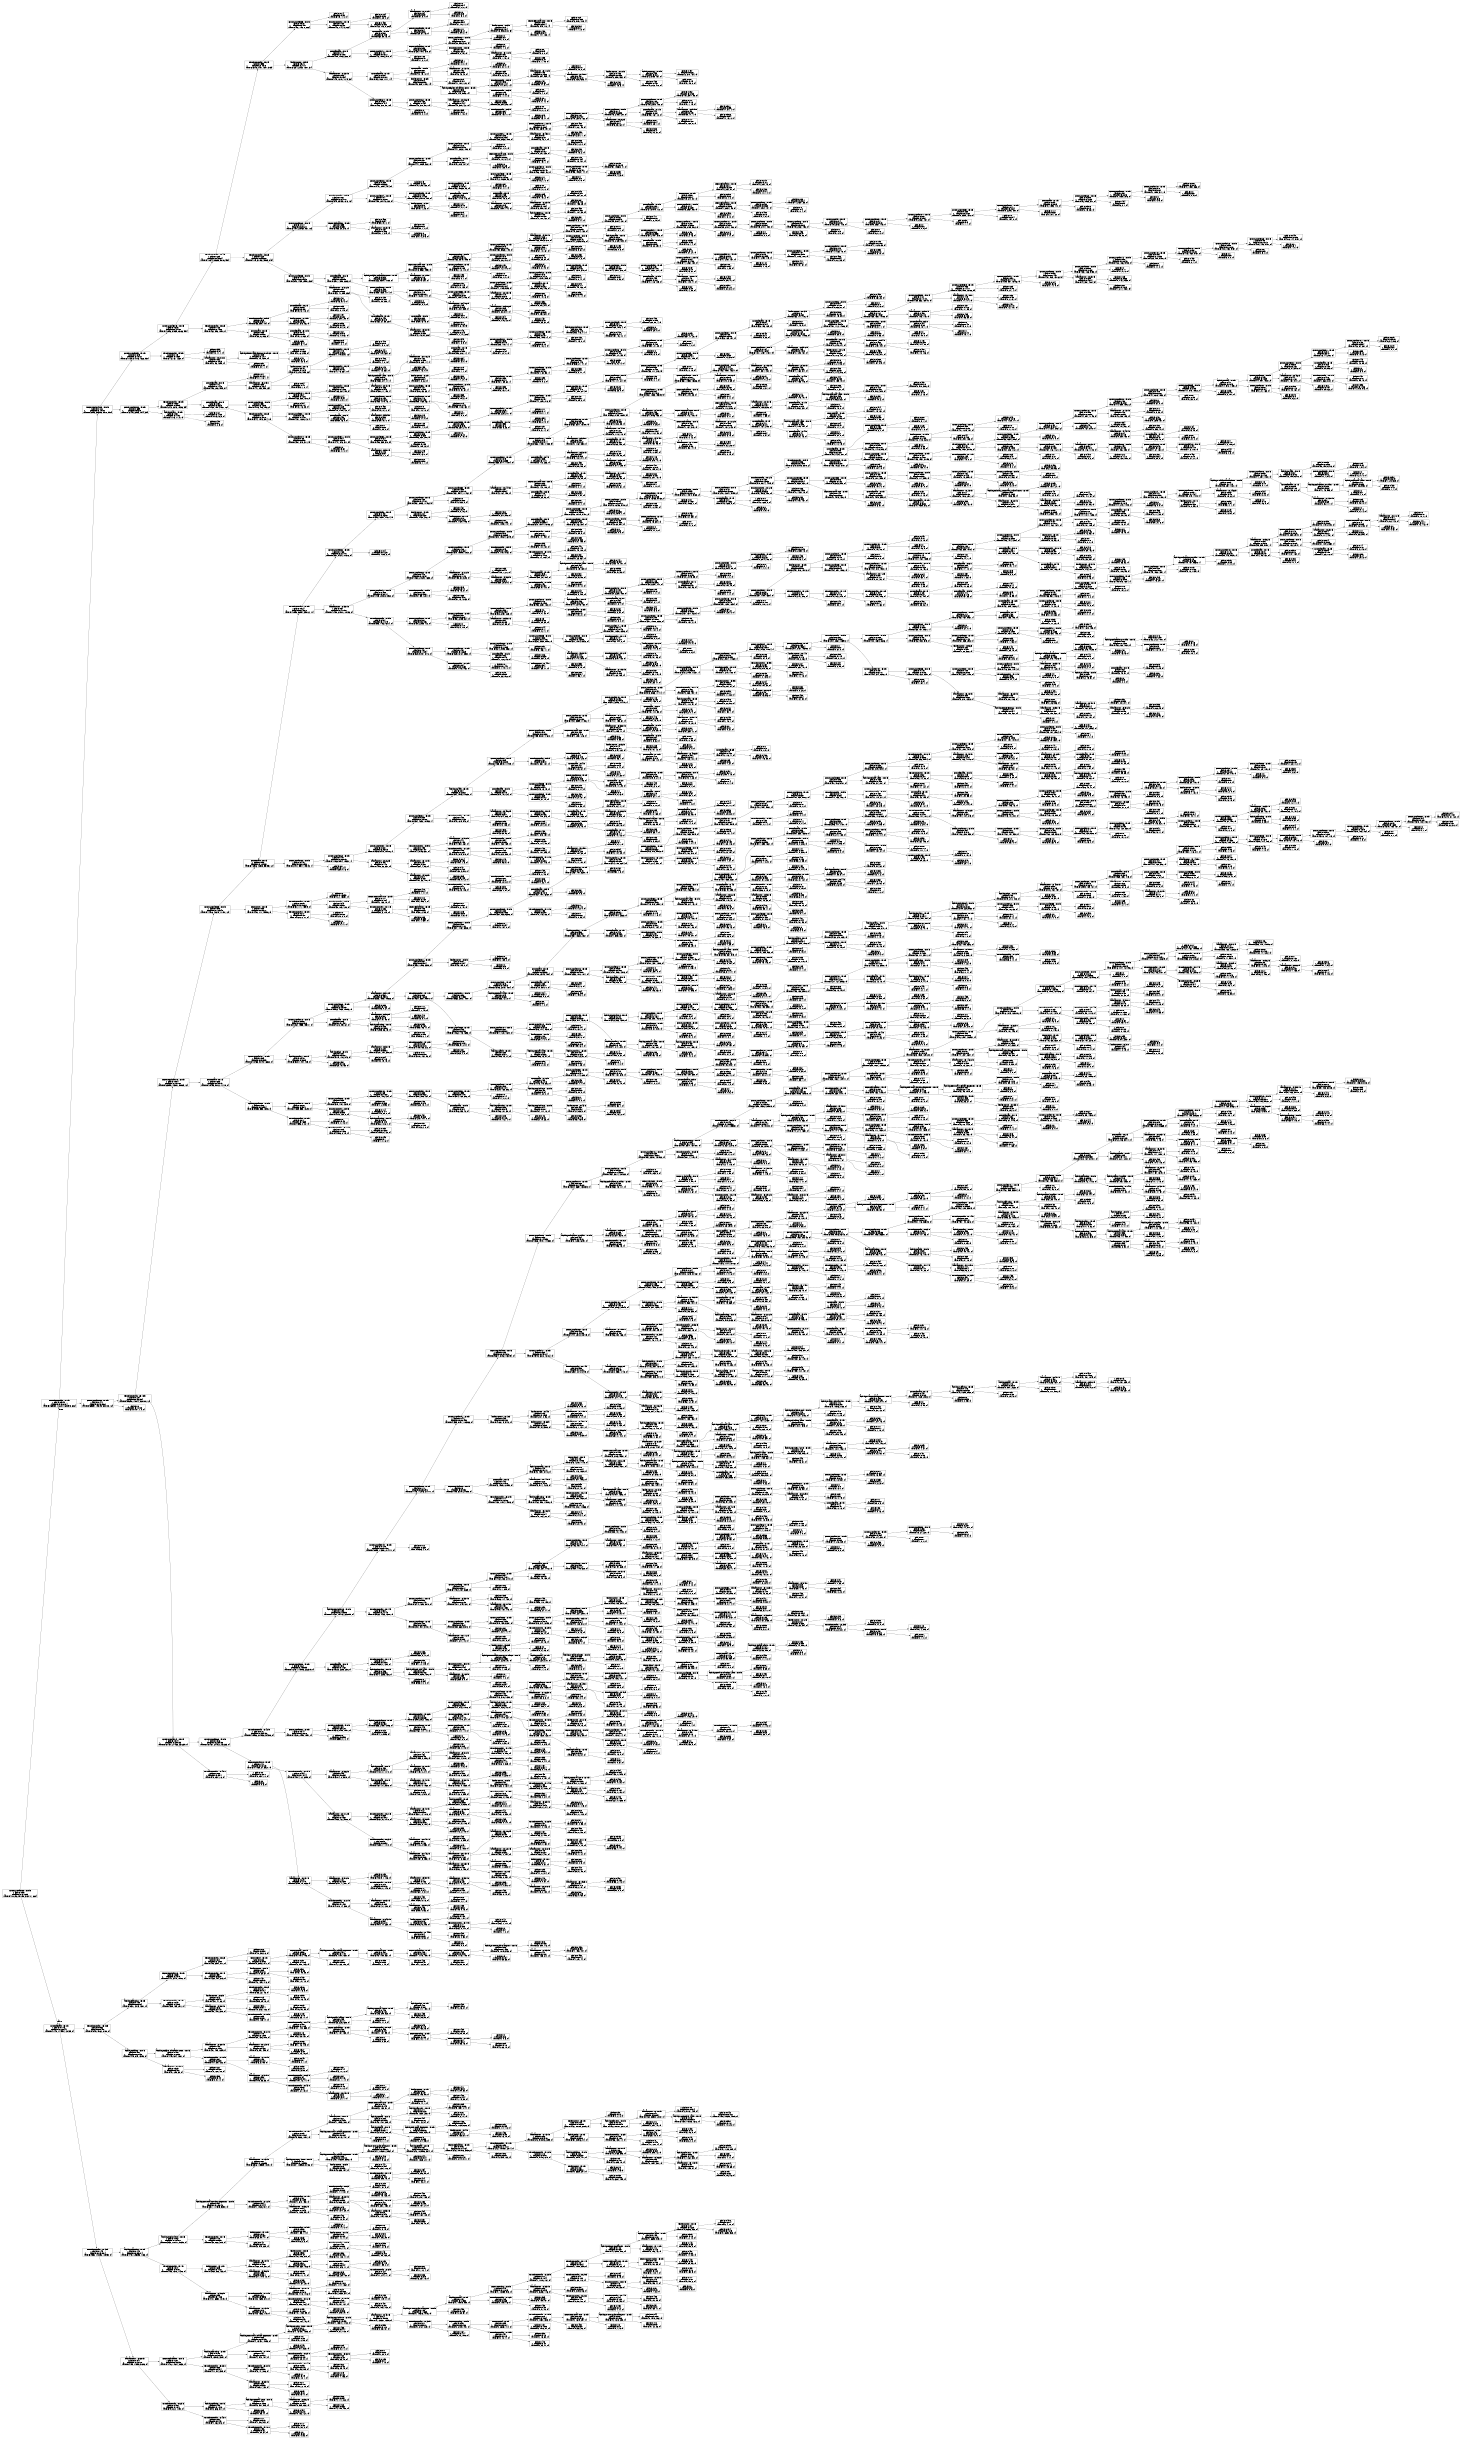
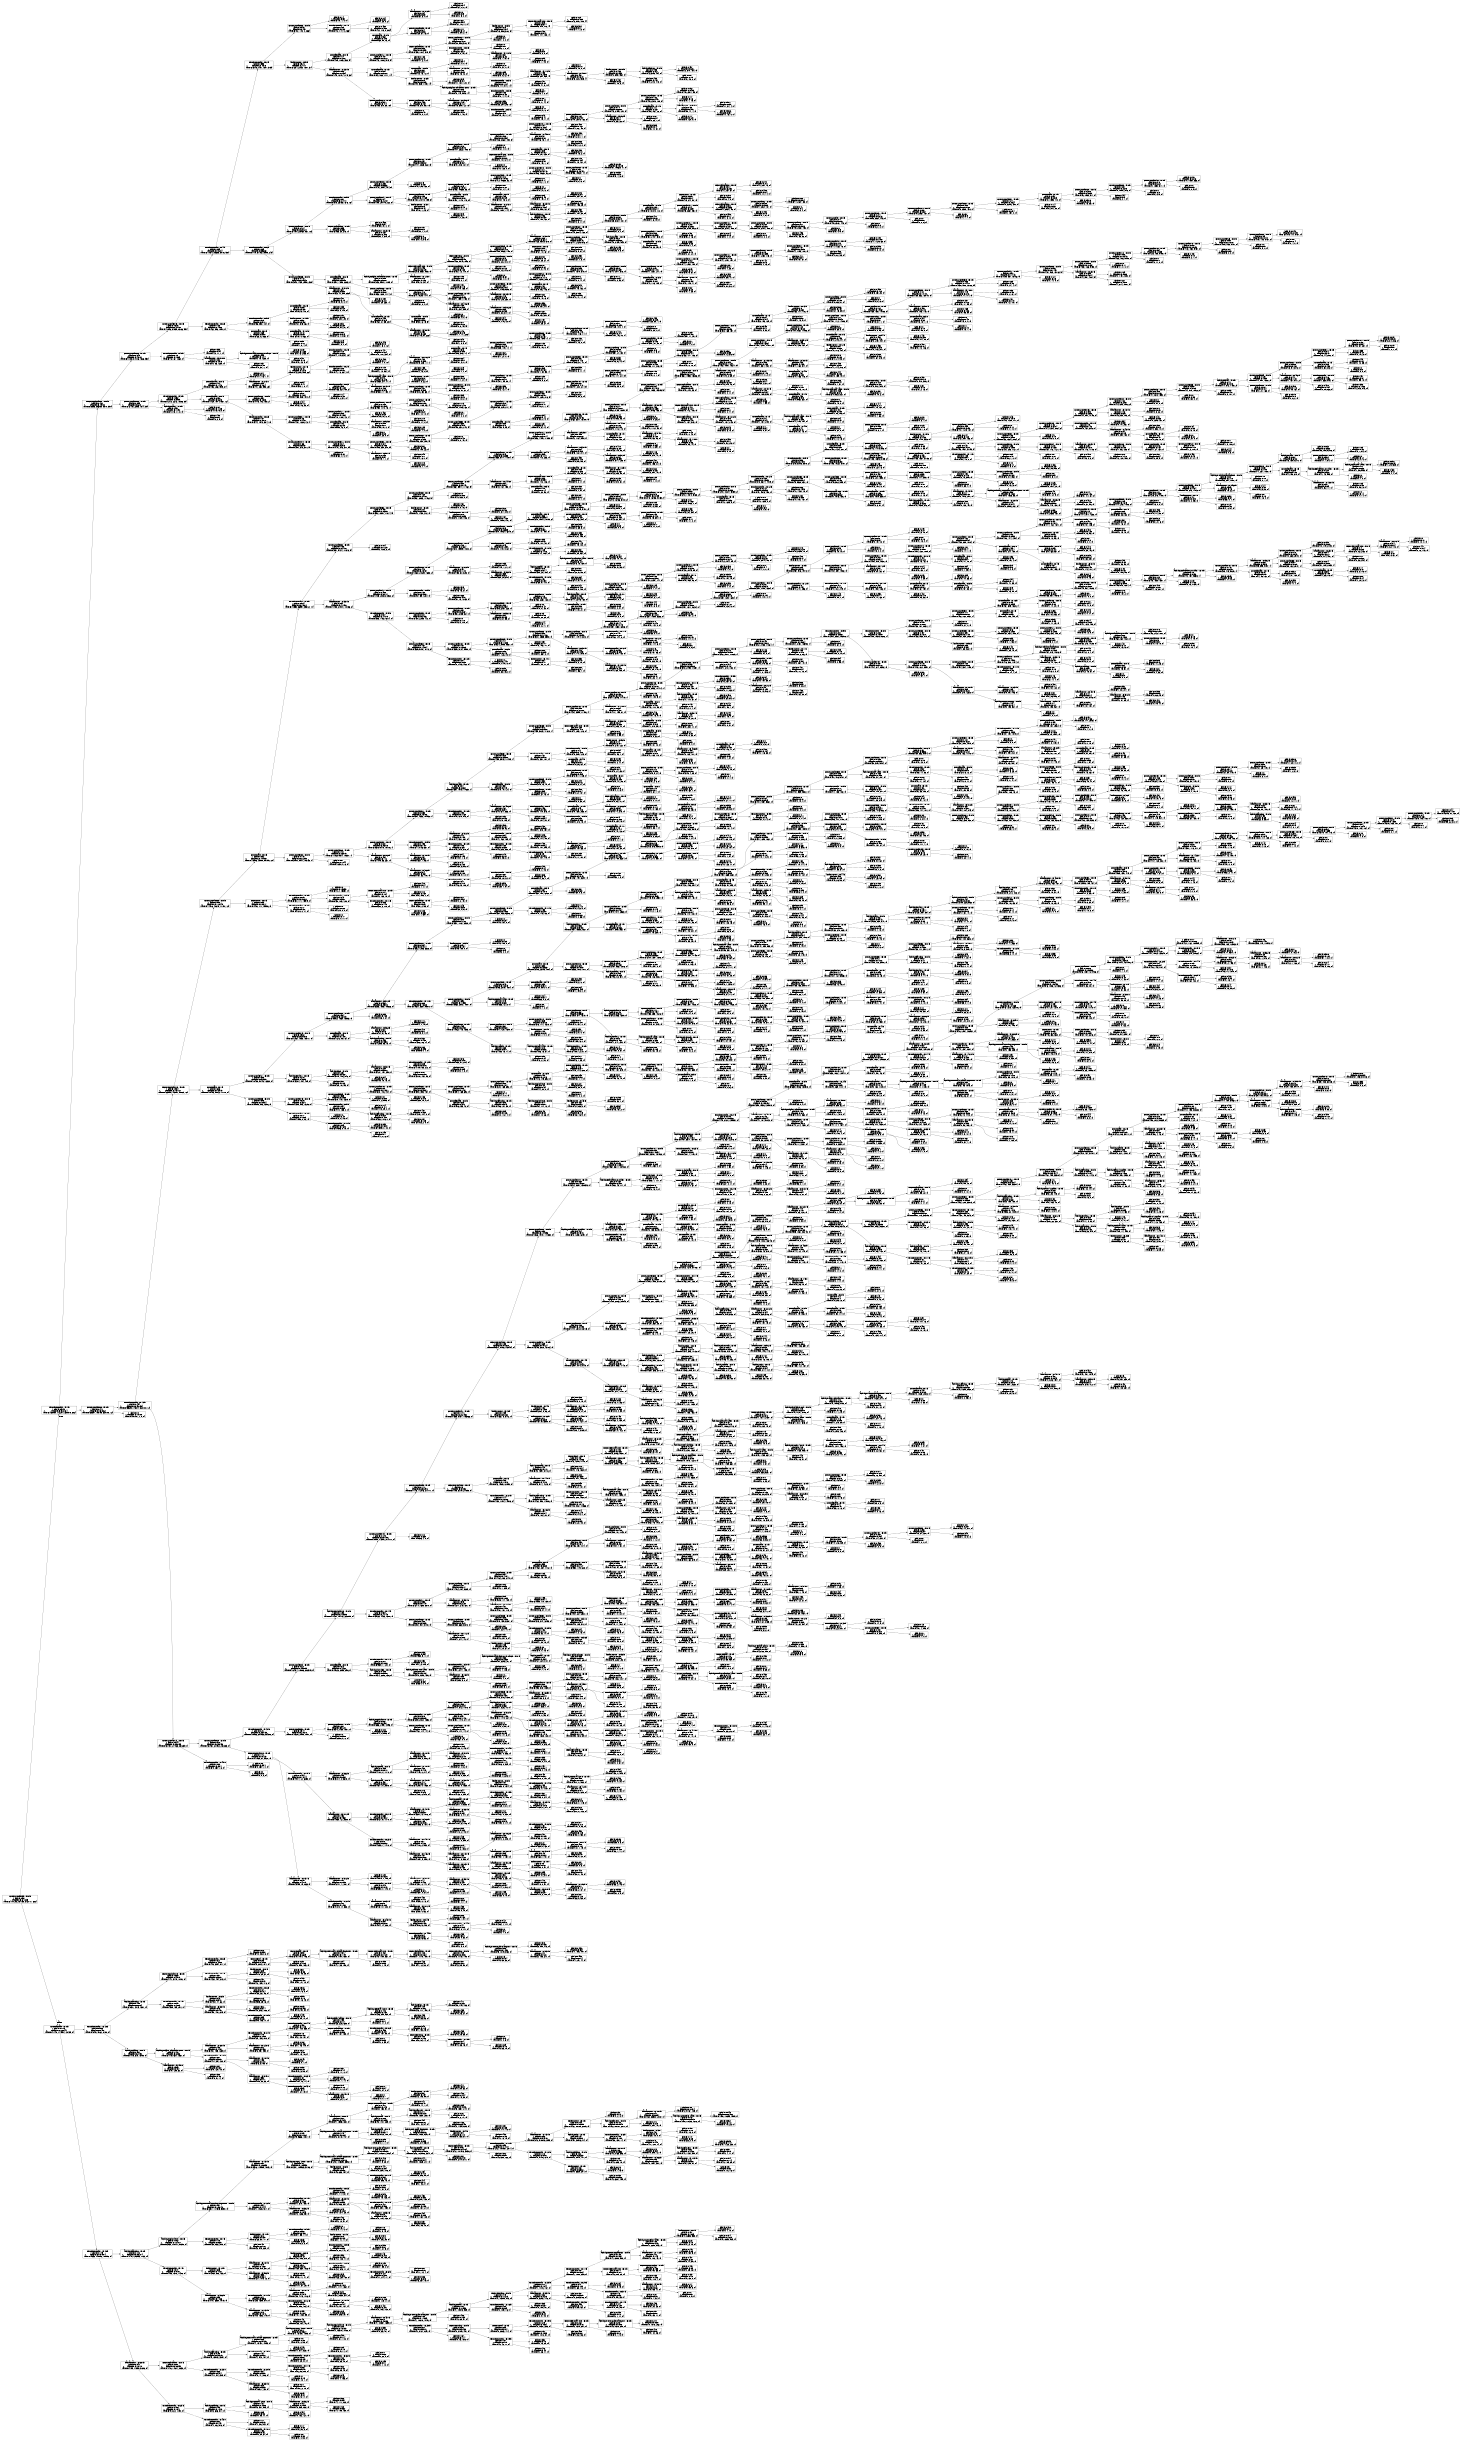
(615, 362) -> (615, 360)
(1008, 657) -> none
(459, 861) -> (459, 856)
(1260, 951) -> none
none -> (687, 1476)
none -> (459, 2004)
